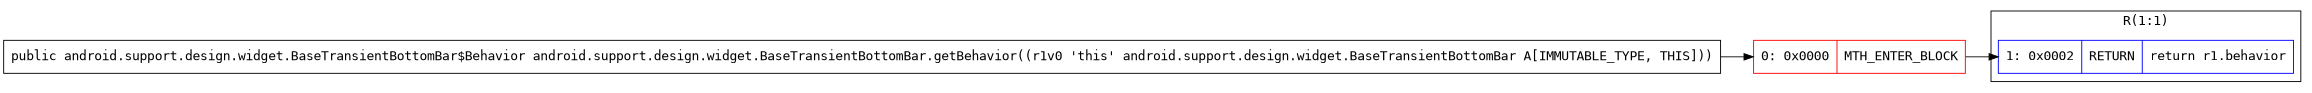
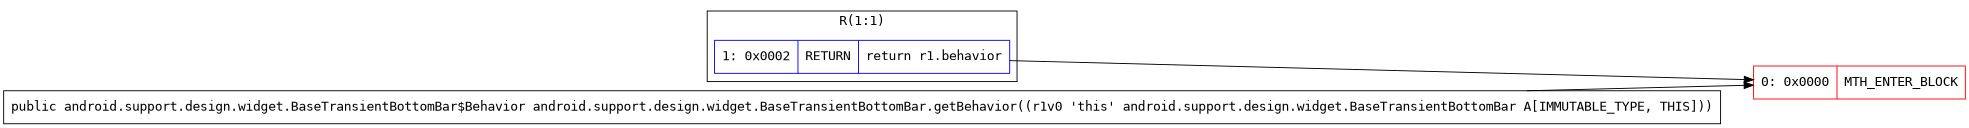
(1977, 57) -> (1377, 70)
